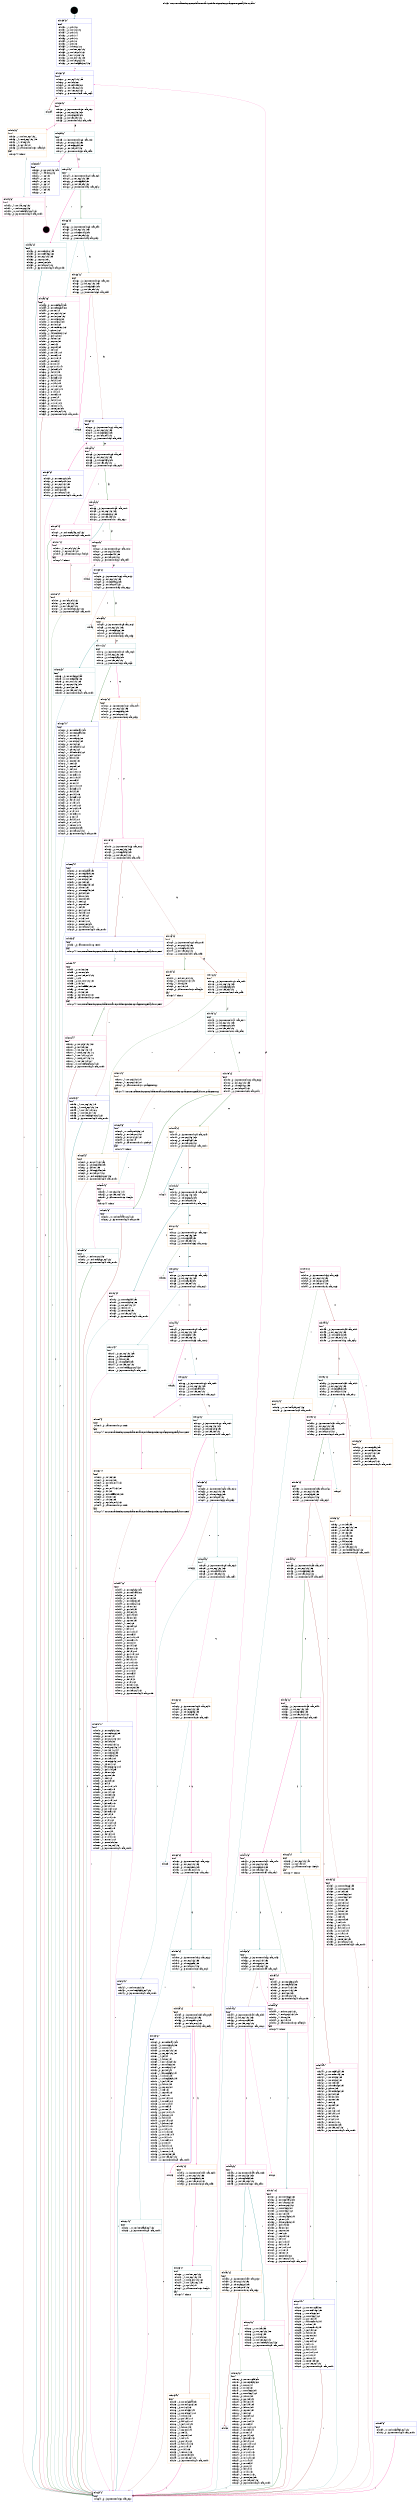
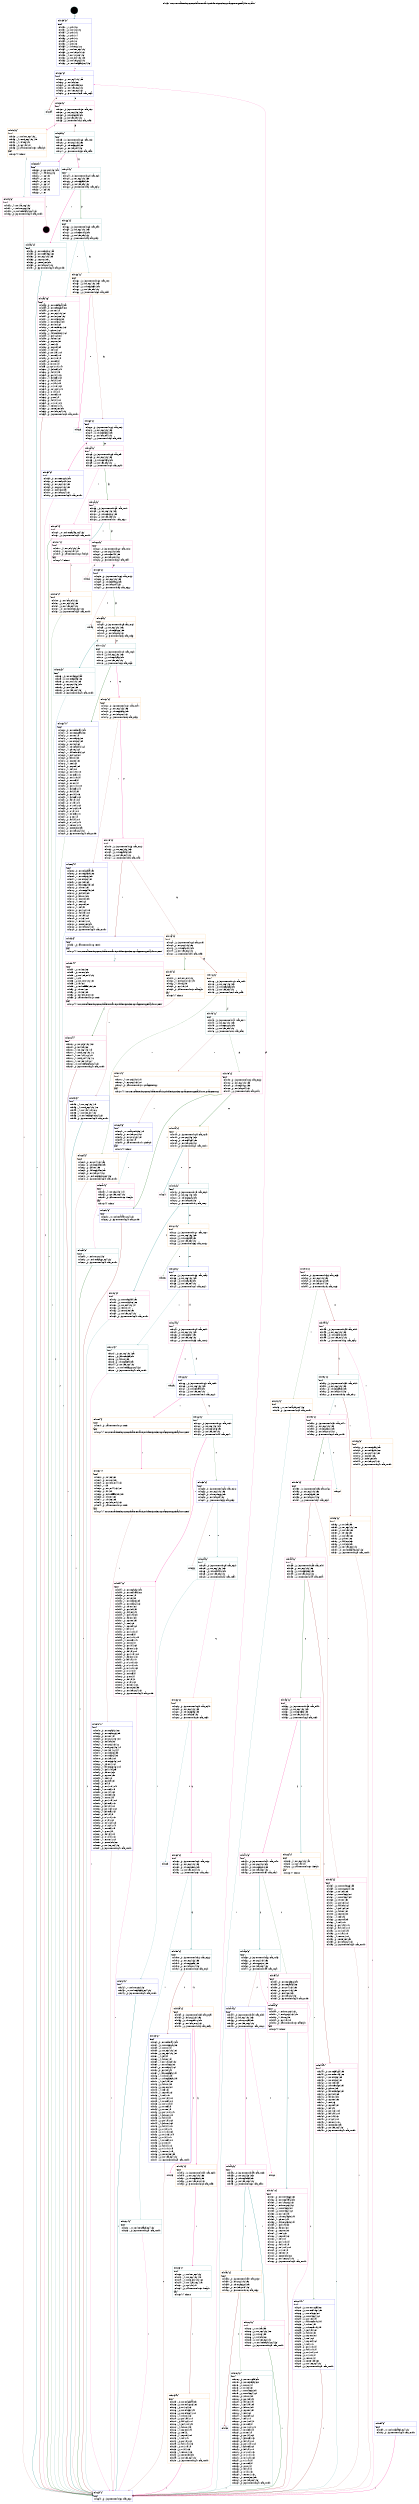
none -> (172, 2001)
